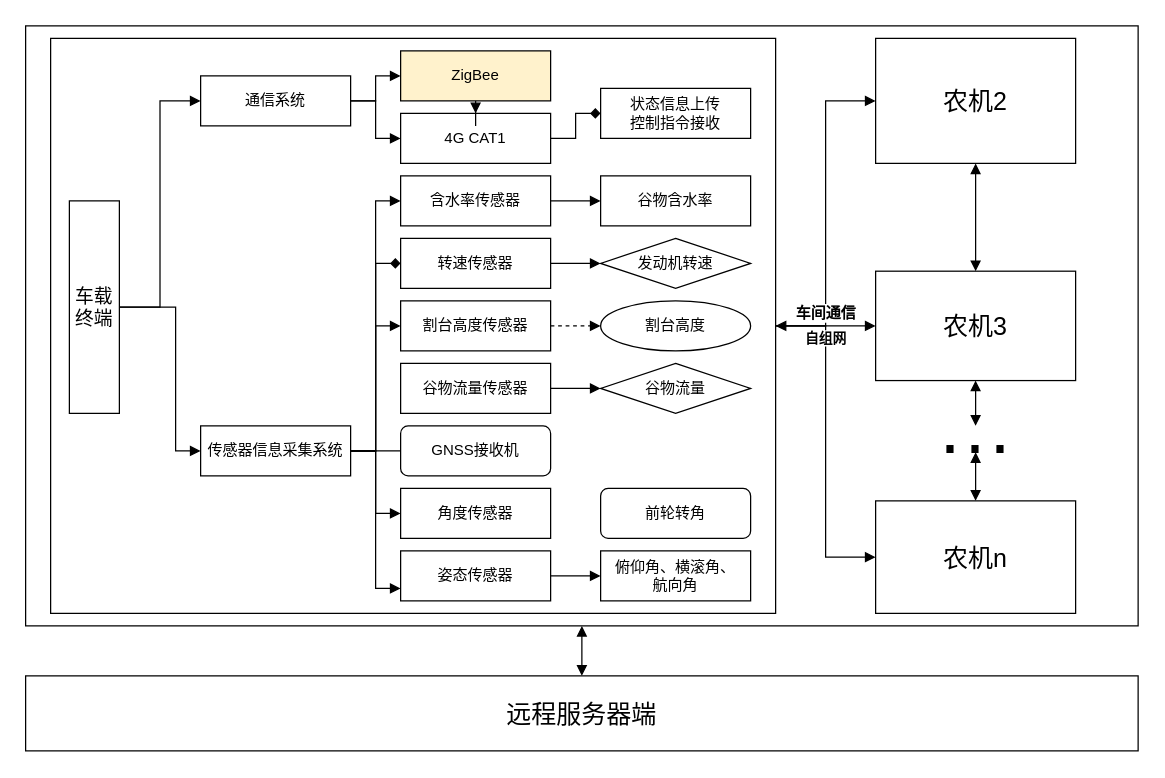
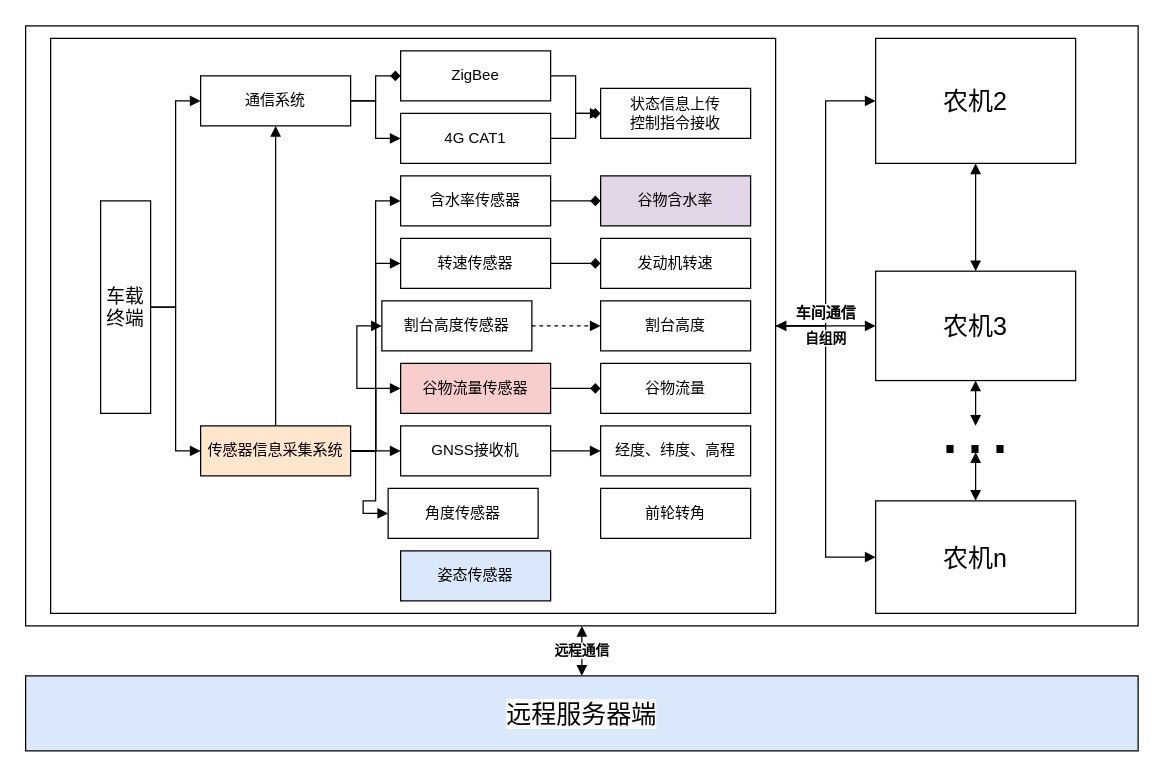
(389, 76) -> (389, 76)
(476, 76) -> (476, 76)
(476, 126) -> (576, 81)
(589, 201) -> (589, 201)
(676, 201) -> (676, 201)
(389, 263) -> (389, 263)
(589, 263) -> (589, 263)
(676, 263) -> (676, 263)
(94, 307) -> (126, 307)
(476, 326) -> (457, 326)
(676, 326) -> (676, 326)
none -> (383, 388)
(476, 388) -> (476, 388)
(589, 388) -> (589, 388)
(676, 388) -> (676, 388)
(276, 451) -> (276, 451)
(393, 451) -> (389, 451)
(476, 451) -> (476, 451)
none -> (570, 451)
none -> (676, 451)
(476, 513) -> (463, 513)
(676, 513) -> (676, 513)
(376, 559) -> (276, 281)
(476, 576) -> (476, 576)
(570, 576) -> none
(676, 576) -> none
none -> (582, 651)
(582, 713) -> (582, 713)
